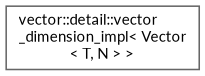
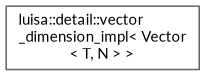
(103, 38) -> (103, 38)
